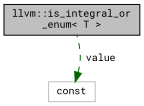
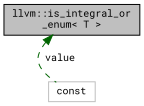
(80, 54) -> (39, 65)
